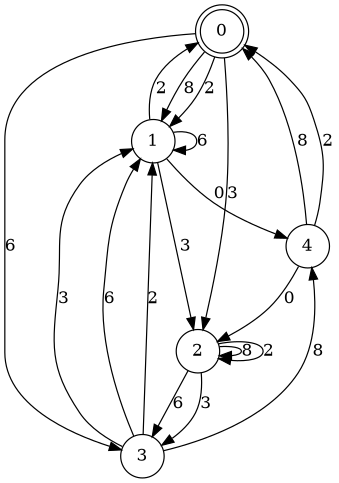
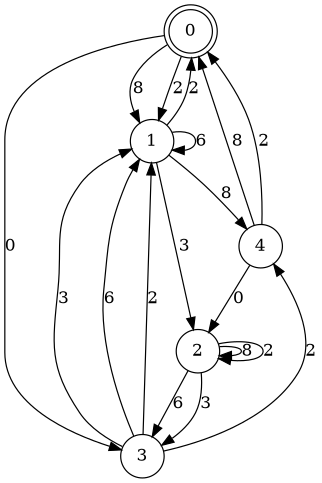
(227, 189) -> none
(220, 194) -> (227, 194)
(11, 246) -> (11, 246)
(319, 351) -> (311, 351)
